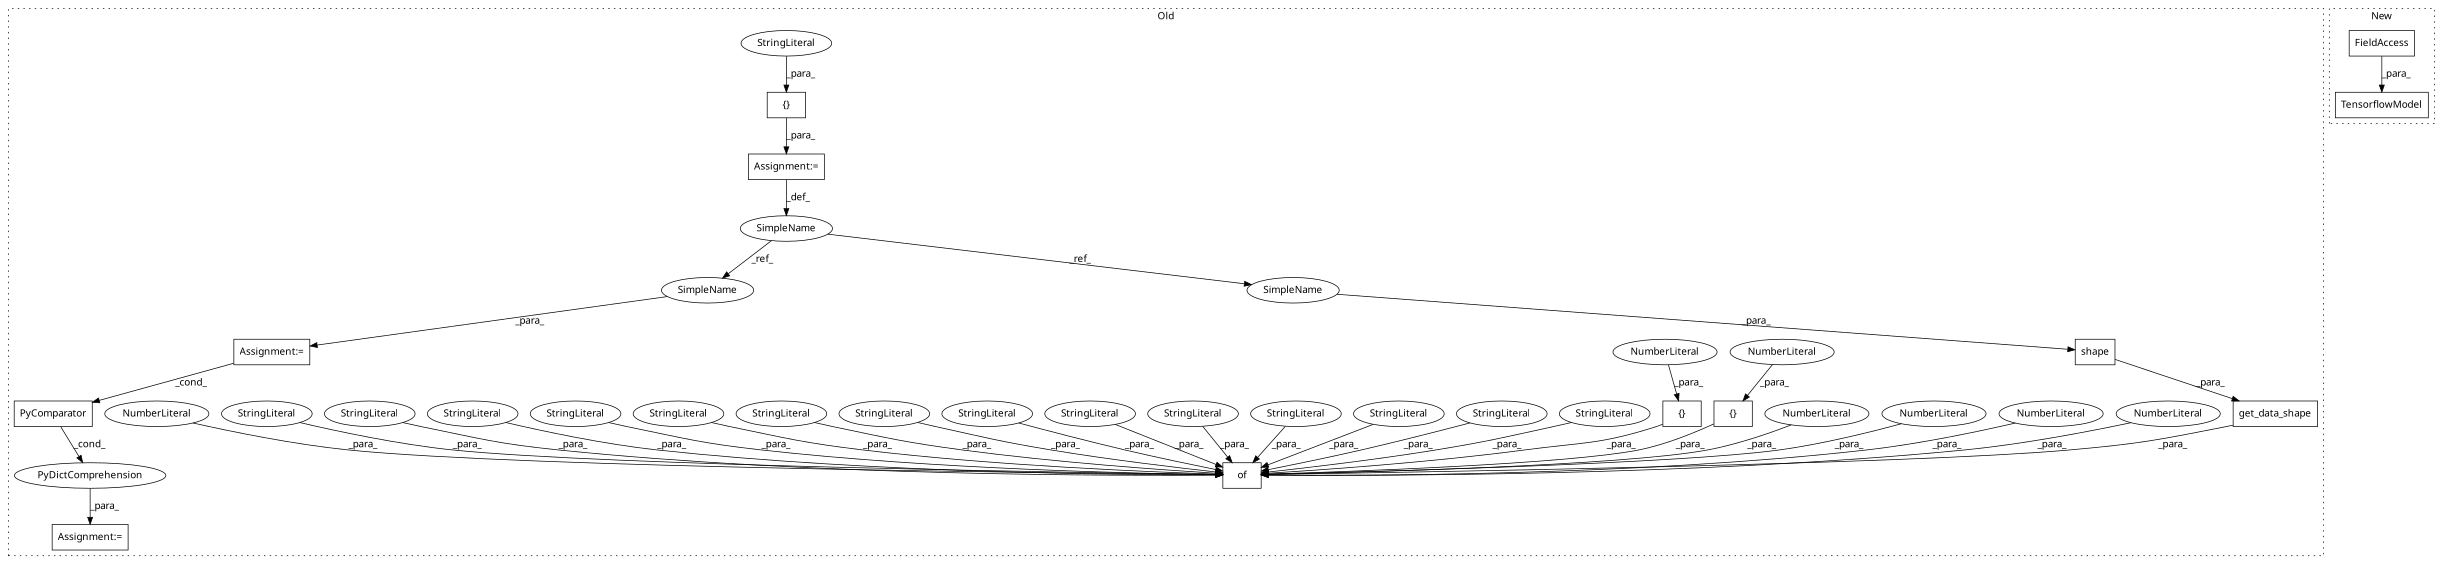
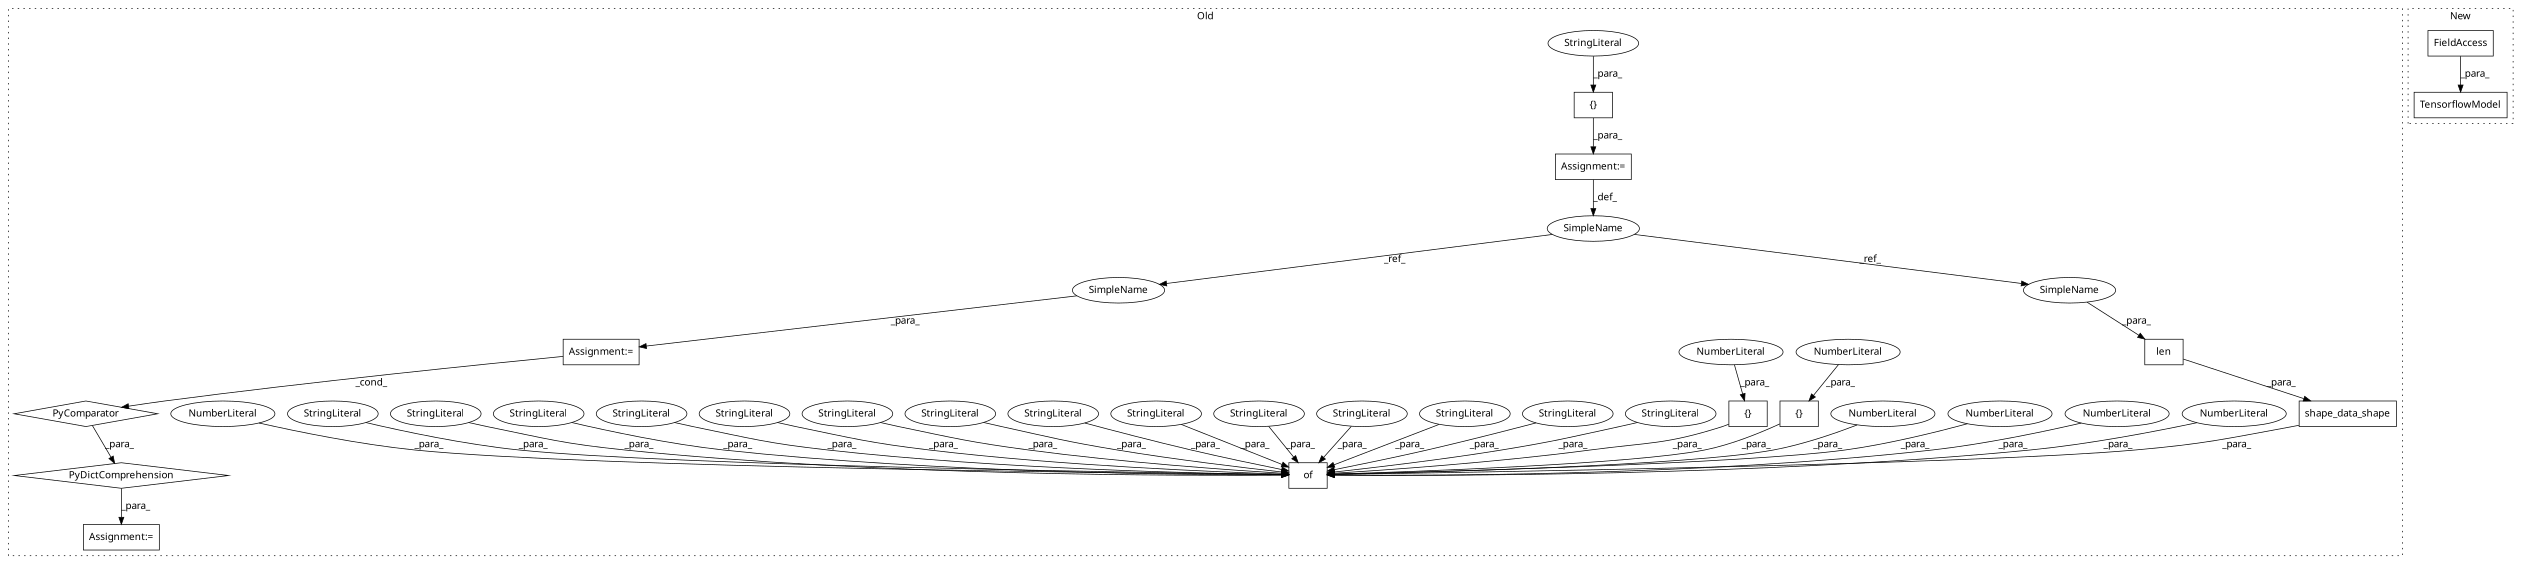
(2095, 352) -> (2164, 352)
(53, 414) -> (86, 414)
(2275, 414) -> (2348, 414)
(90, 445) -> (120, 445)
(90, 476) -> (121, 476)
